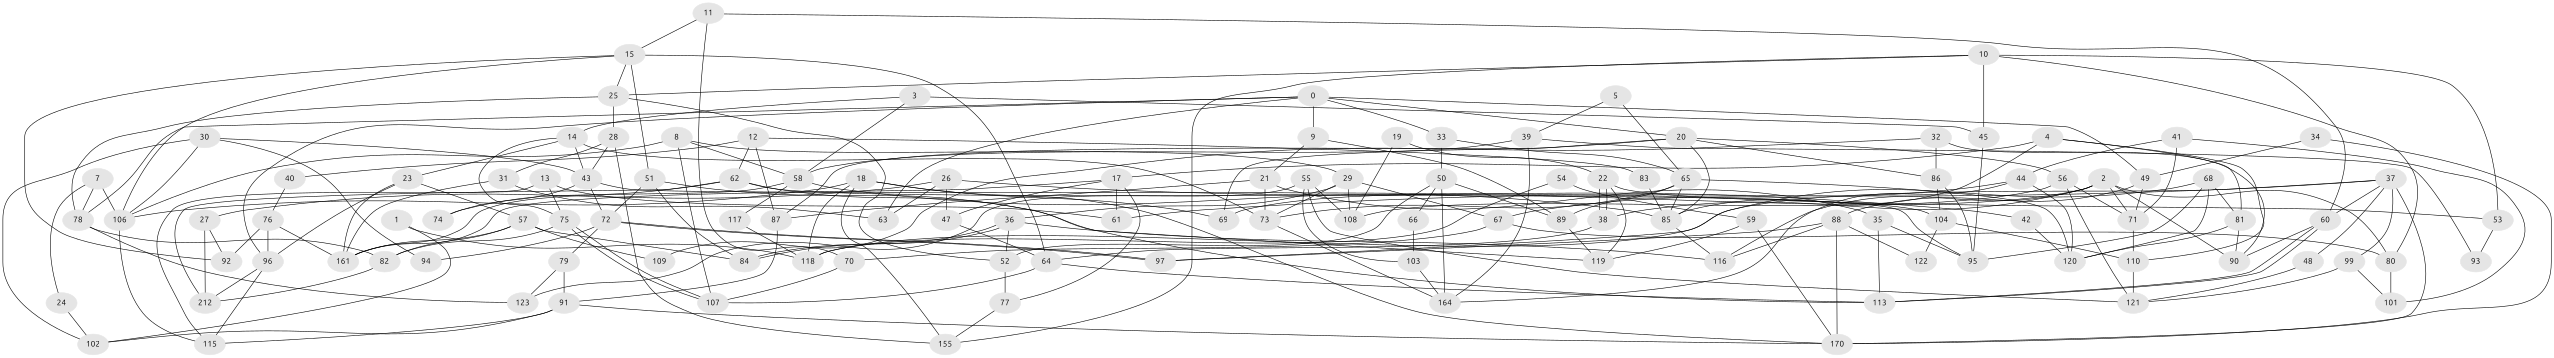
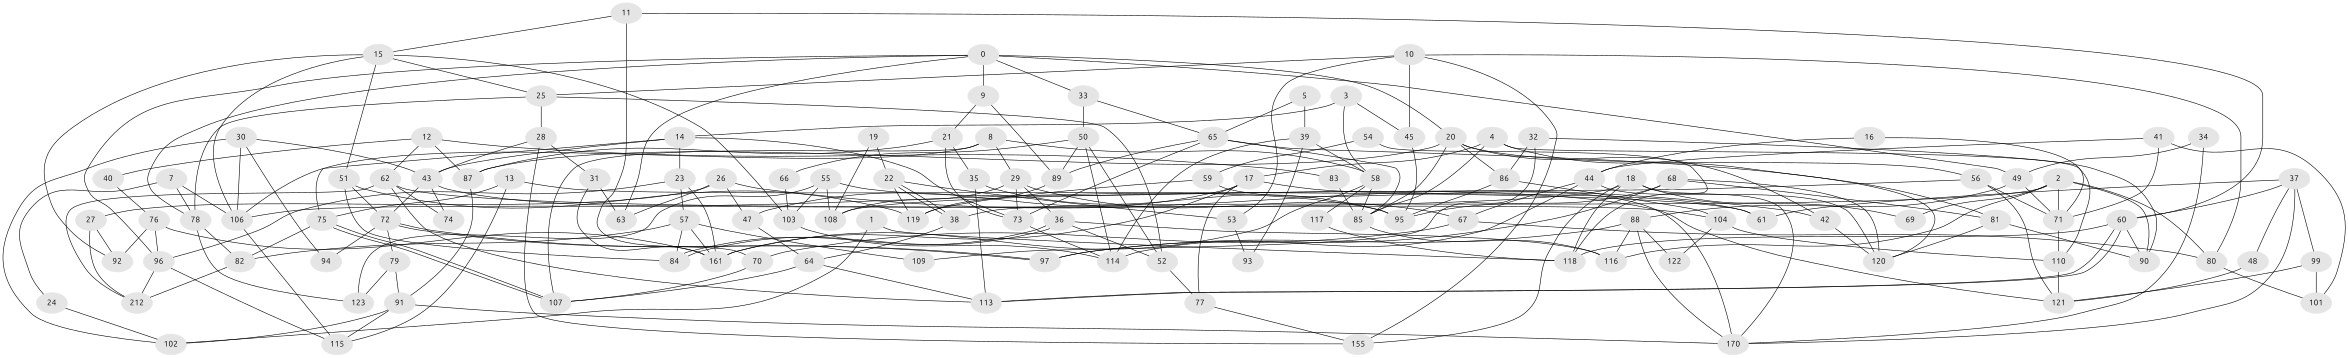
(893, 72) -> (608, 88)
none -> (1869, 137)
(1313, 156) -> (1723, 172)
(1600, 242) -> (1712, 239)
(1445, 303) -> (1113, 262)
